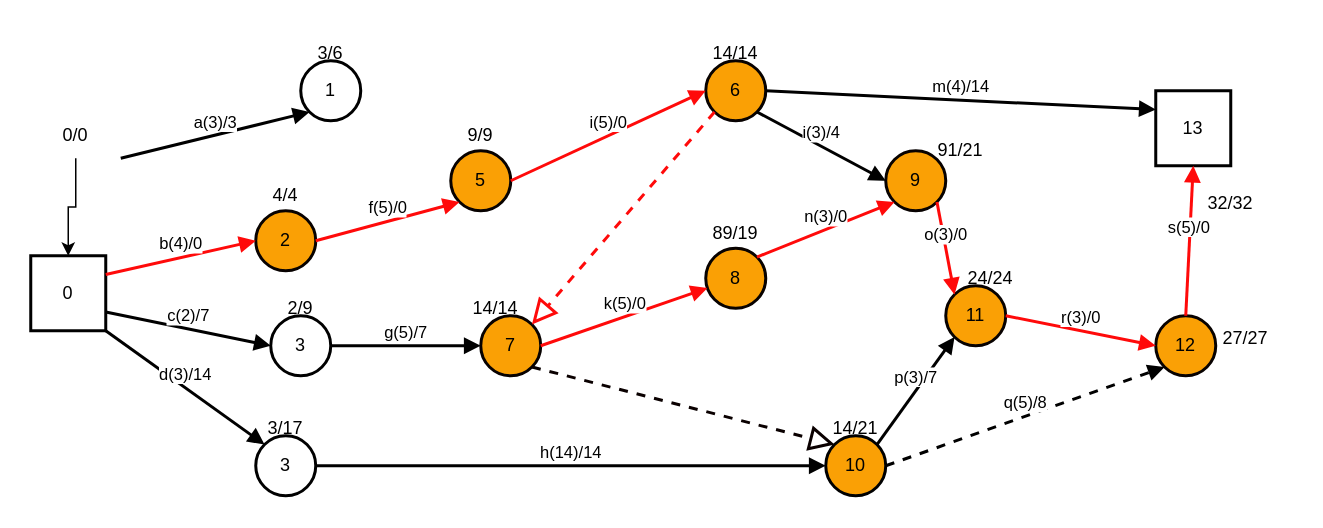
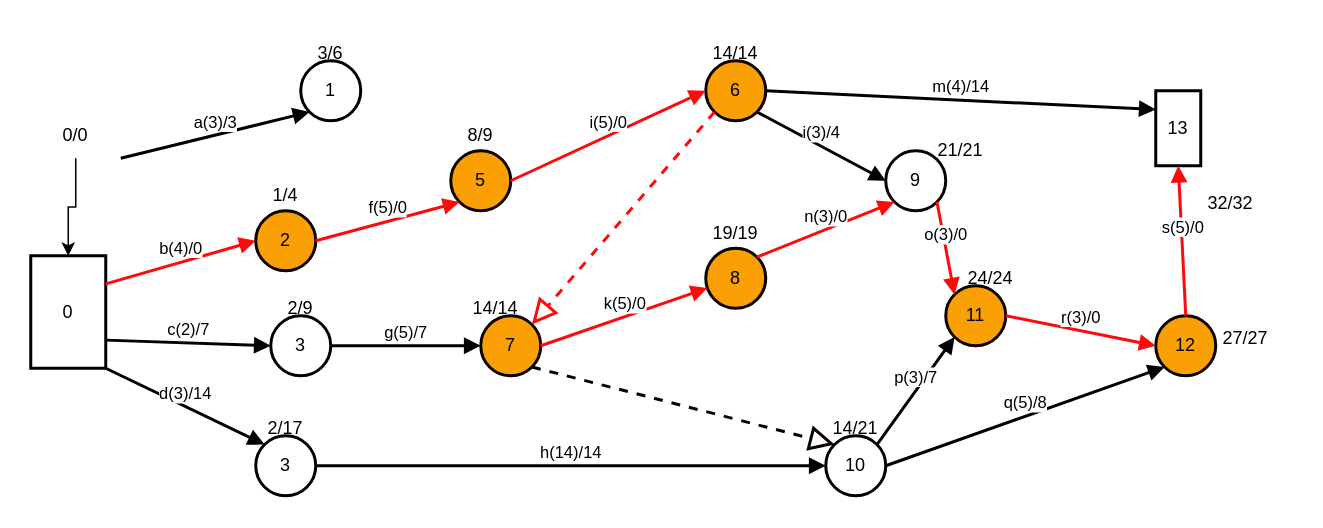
(1193, 128) -> (1178, 128)
(481, 136) -> (481, 136)
(961, 151) -> (961, 151)
(916, 181) -> (916, 181)
(286, 196) -> (286, 196)
(736, 233) -> (736, 233)
(68, 293) -> (68, 312)
(1017, 419) -> (1017, 419)
(286, 428) -> (286, 428)
(856, 466) -> (856, 466)
